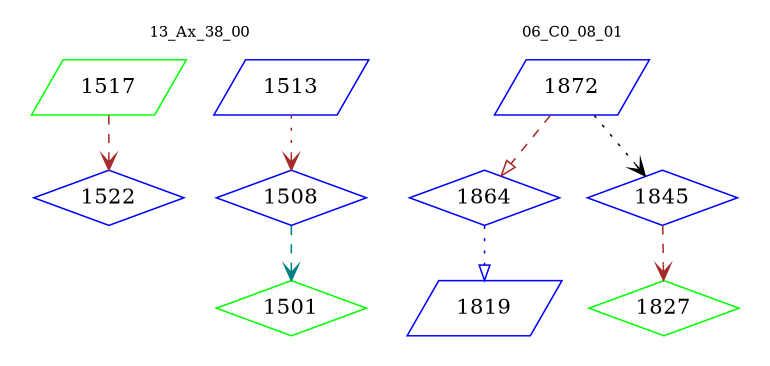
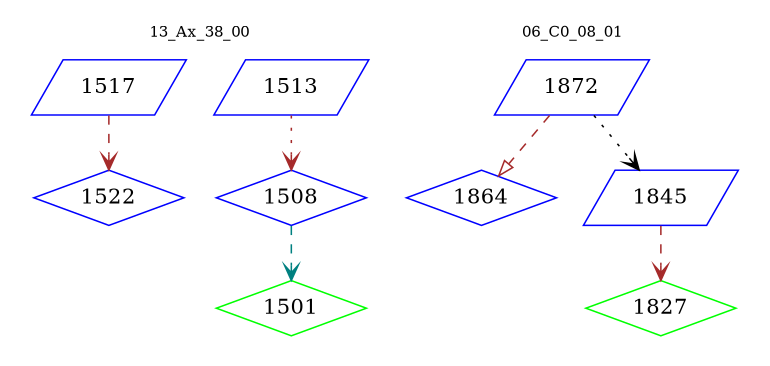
(109, 87) -> (109, 87)
(662, 198) -> (661, 198)
(485, 308) -> none
